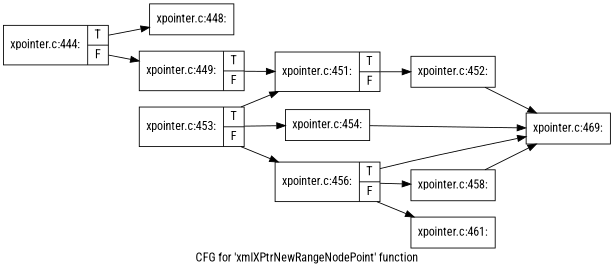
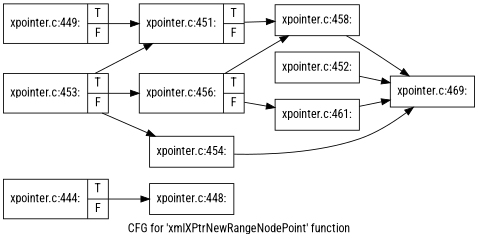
(120, 57) -> none
(391, 72) -> (255, 22)
(449, 153) -> (370, 104)
